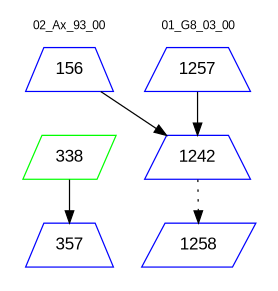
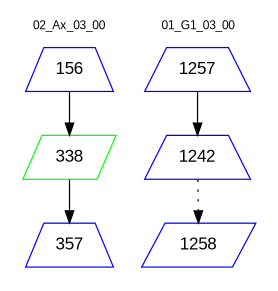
(70, 26) -> (70, 26)
(199, 26) -> (199, 26)
(116, 102) -> (70, 107)
